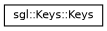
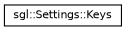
(54, 15) -> (63, 15)
